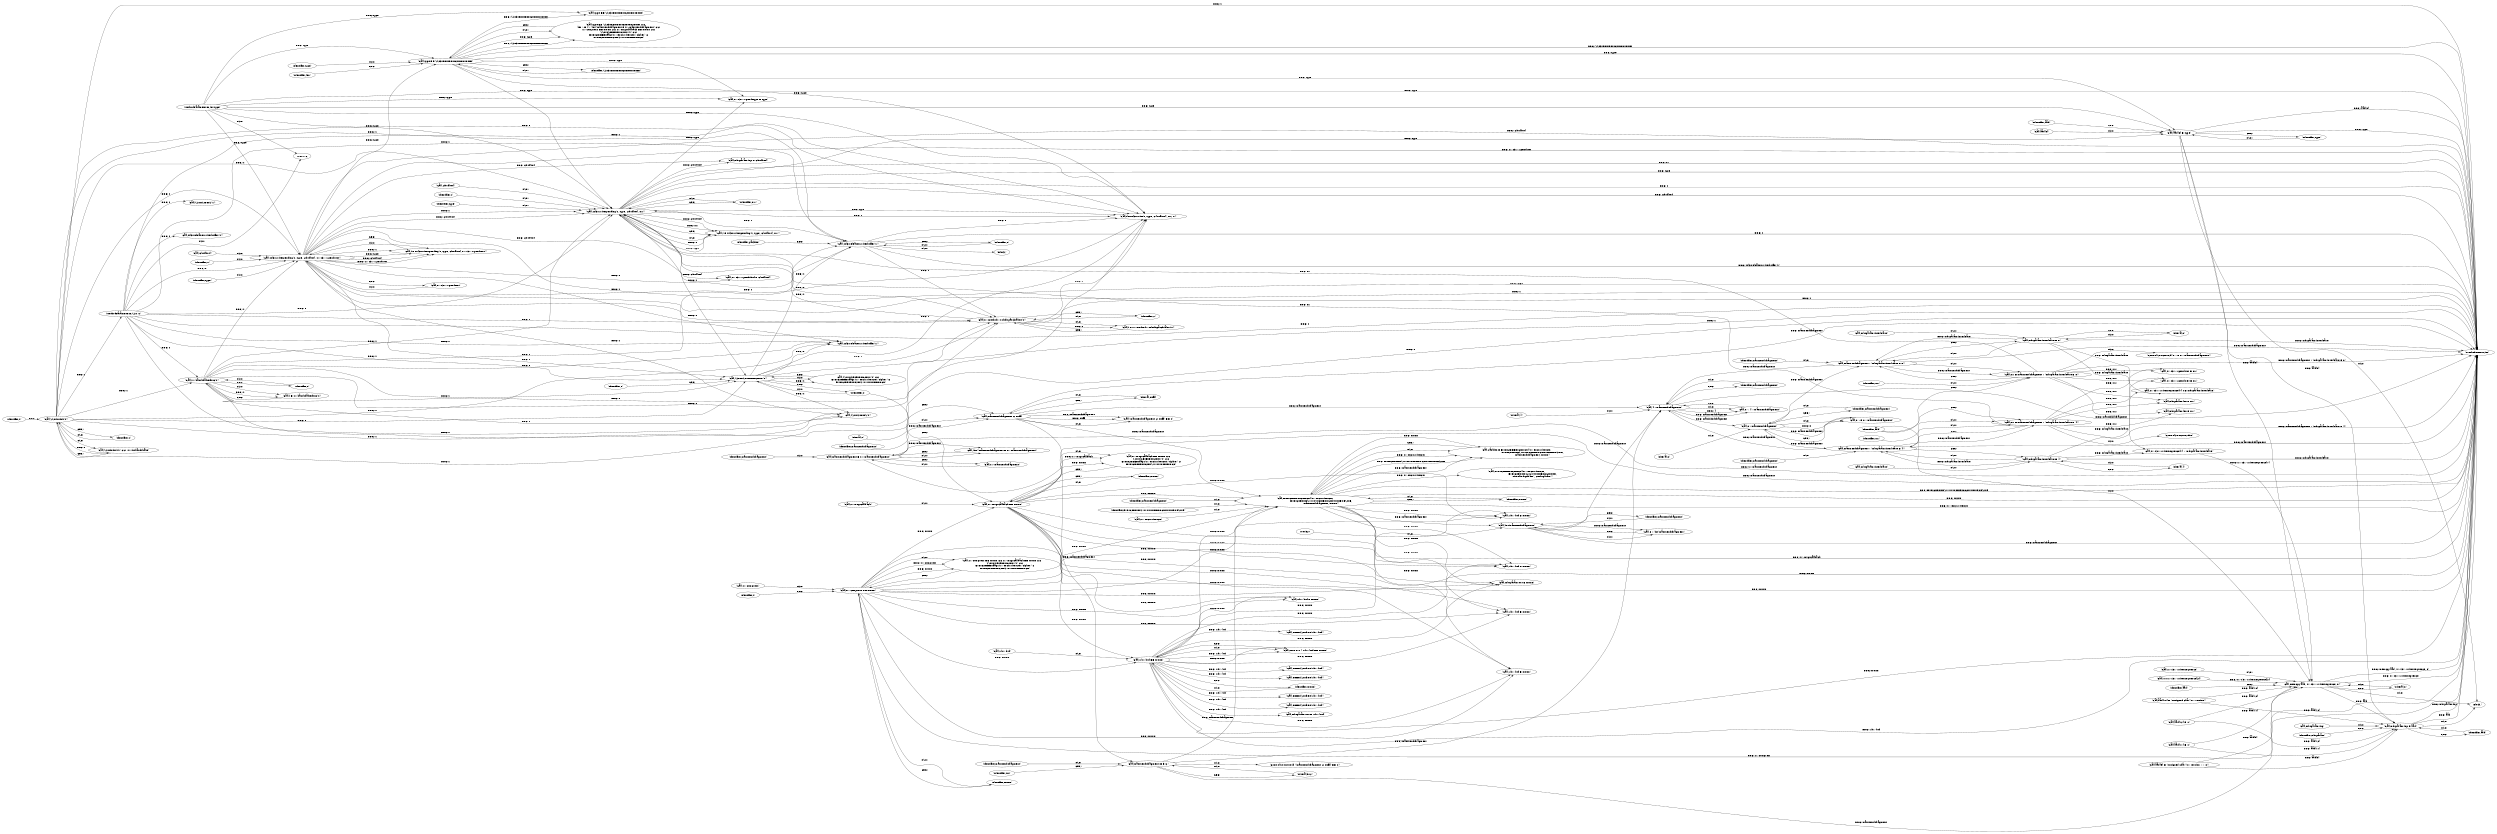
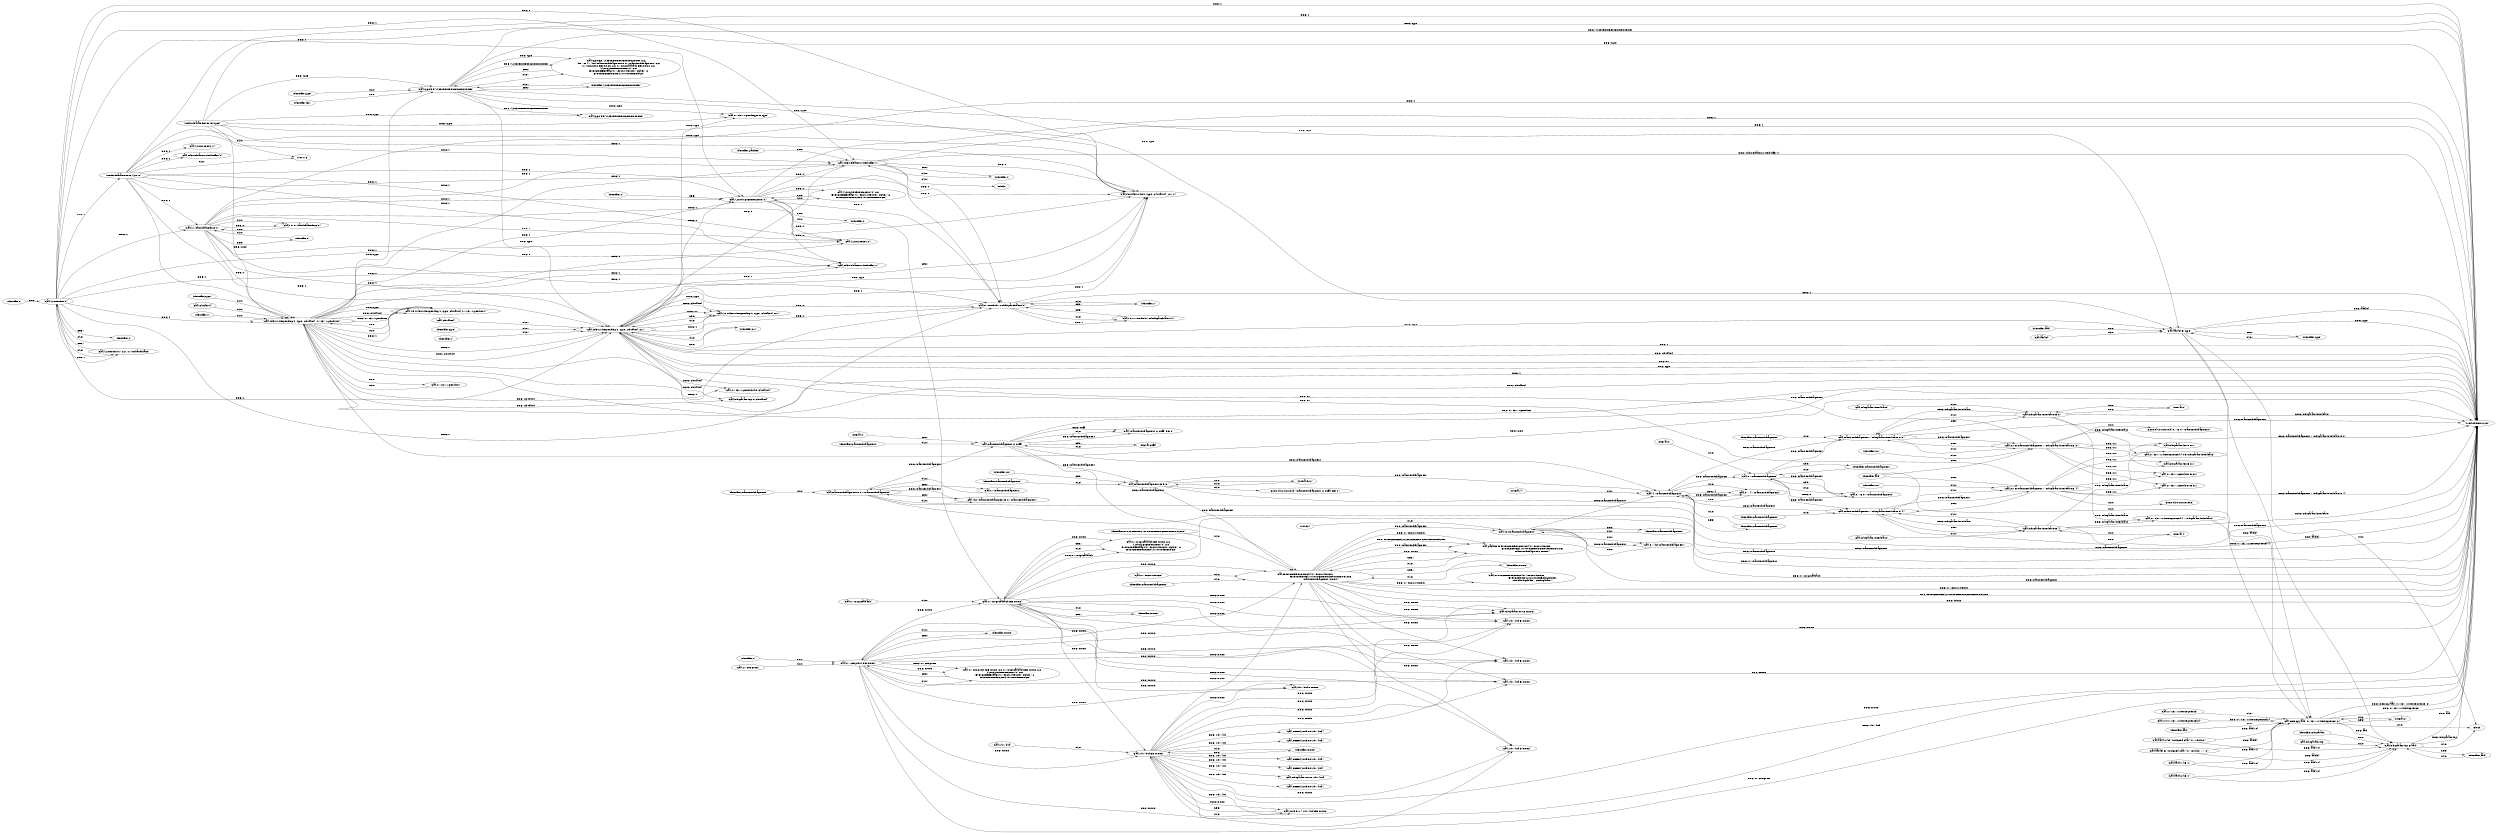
(420, 131) -> none
